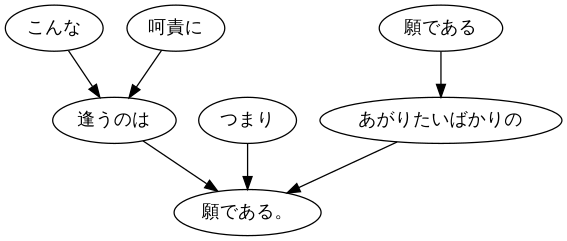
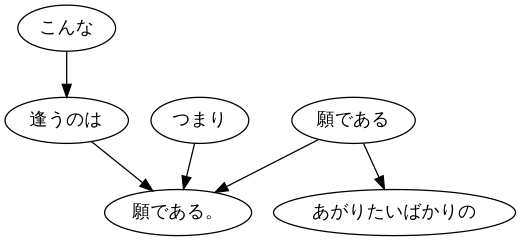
(176, 28) -> none
(348, 165) -> (273, 163)
